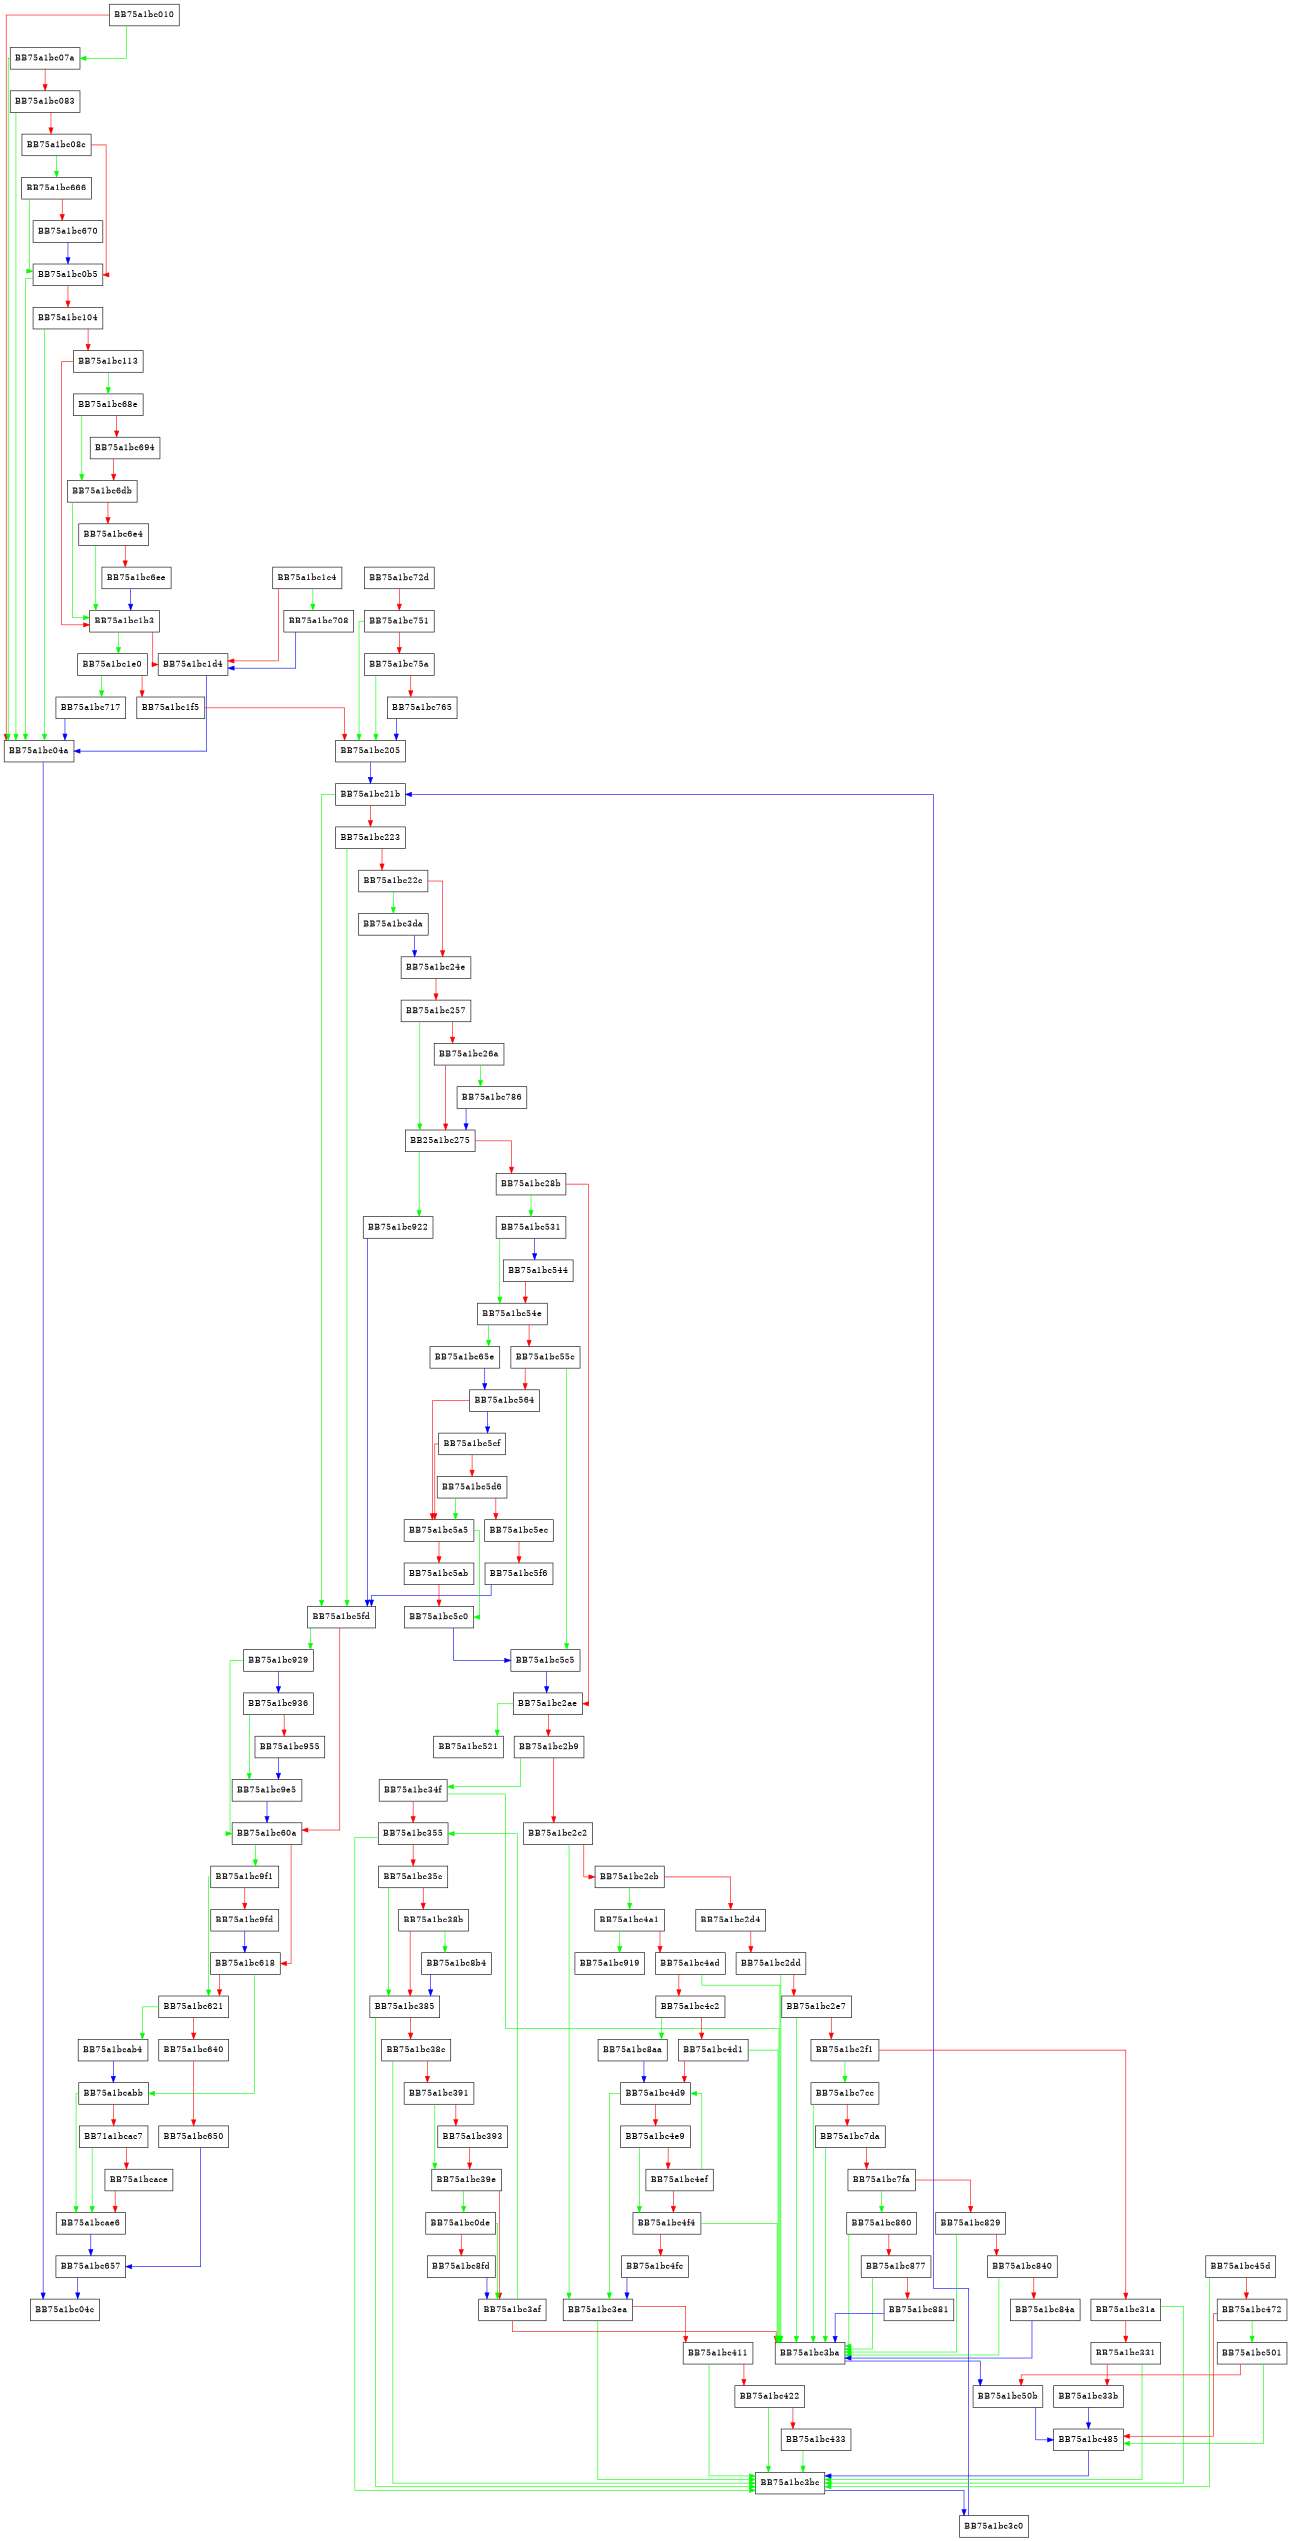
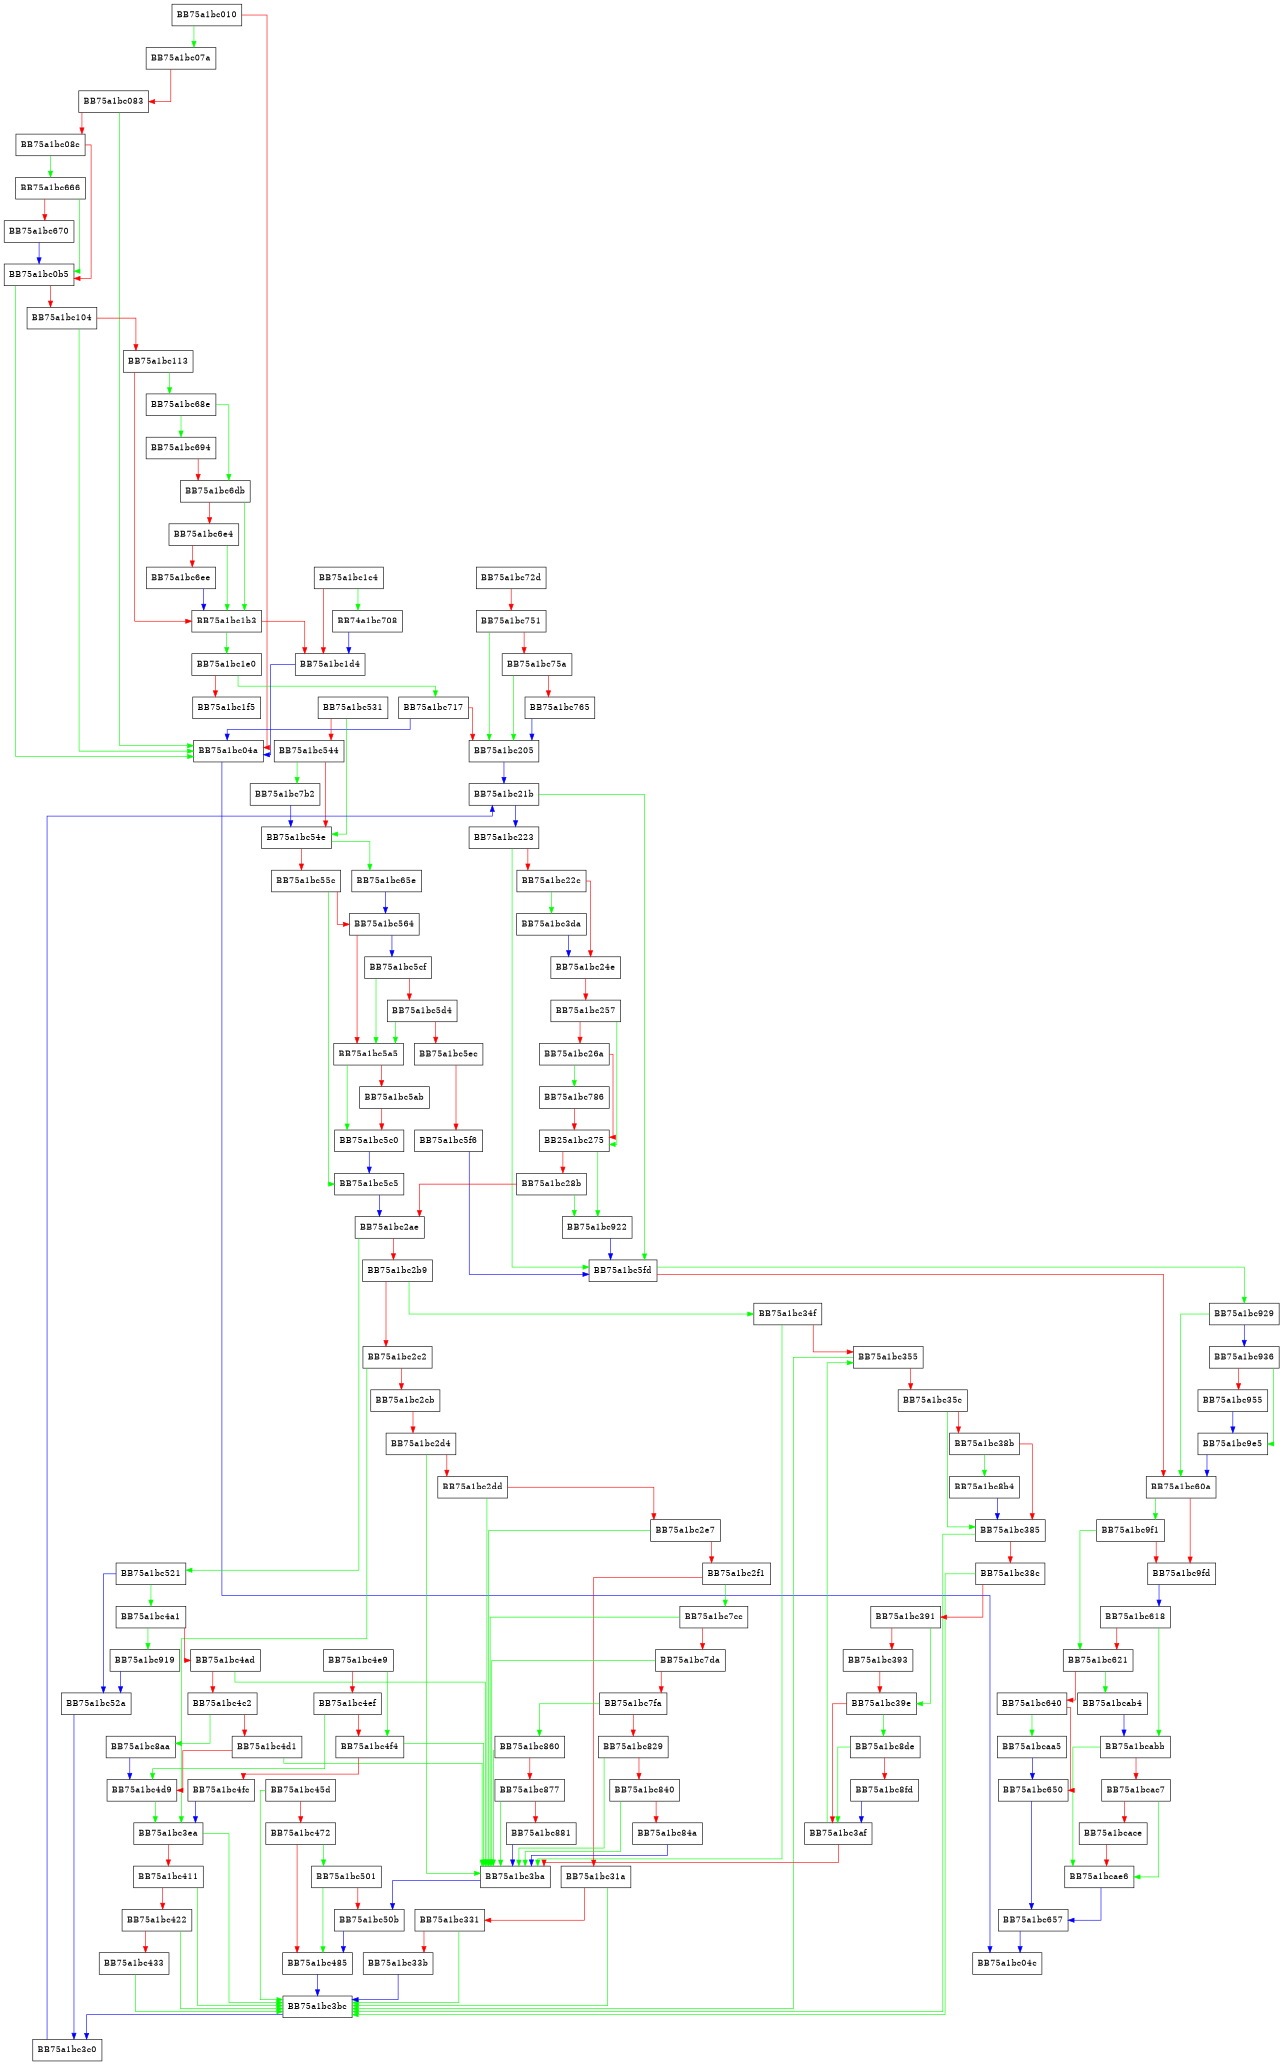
(8, 395) -> none
(117, 423) -> (181, 423)
(319, 621) -> (367, 621)
(288, 708) -> (473, 719)
none -> (285, 794)
(370, 813) -> (516, 813)
(466, 1116) -> (574, 1116)
(531, 1203) -> (574, 1203)
(535, 1246) -> (331, 726)
(435, 1477) -> (376, 1008)
(472, 1487) -> (422, 1011)
none -> (426, 1688)
none -> (96, 1704)
none -> (1032, 1747)
(630, 1896) -> (151, 1592)
(291, 1906) -> (1190, 1528)
(656, 2112) -> none
(114, 2137) -> (1136, 1790)
(461, 2223) -> (885, 1747)
(1089, 2415) -> (398, 1999)
